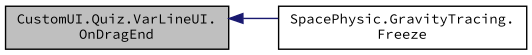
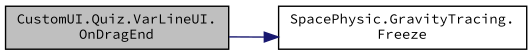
(261, 18) -> (246, 37)
